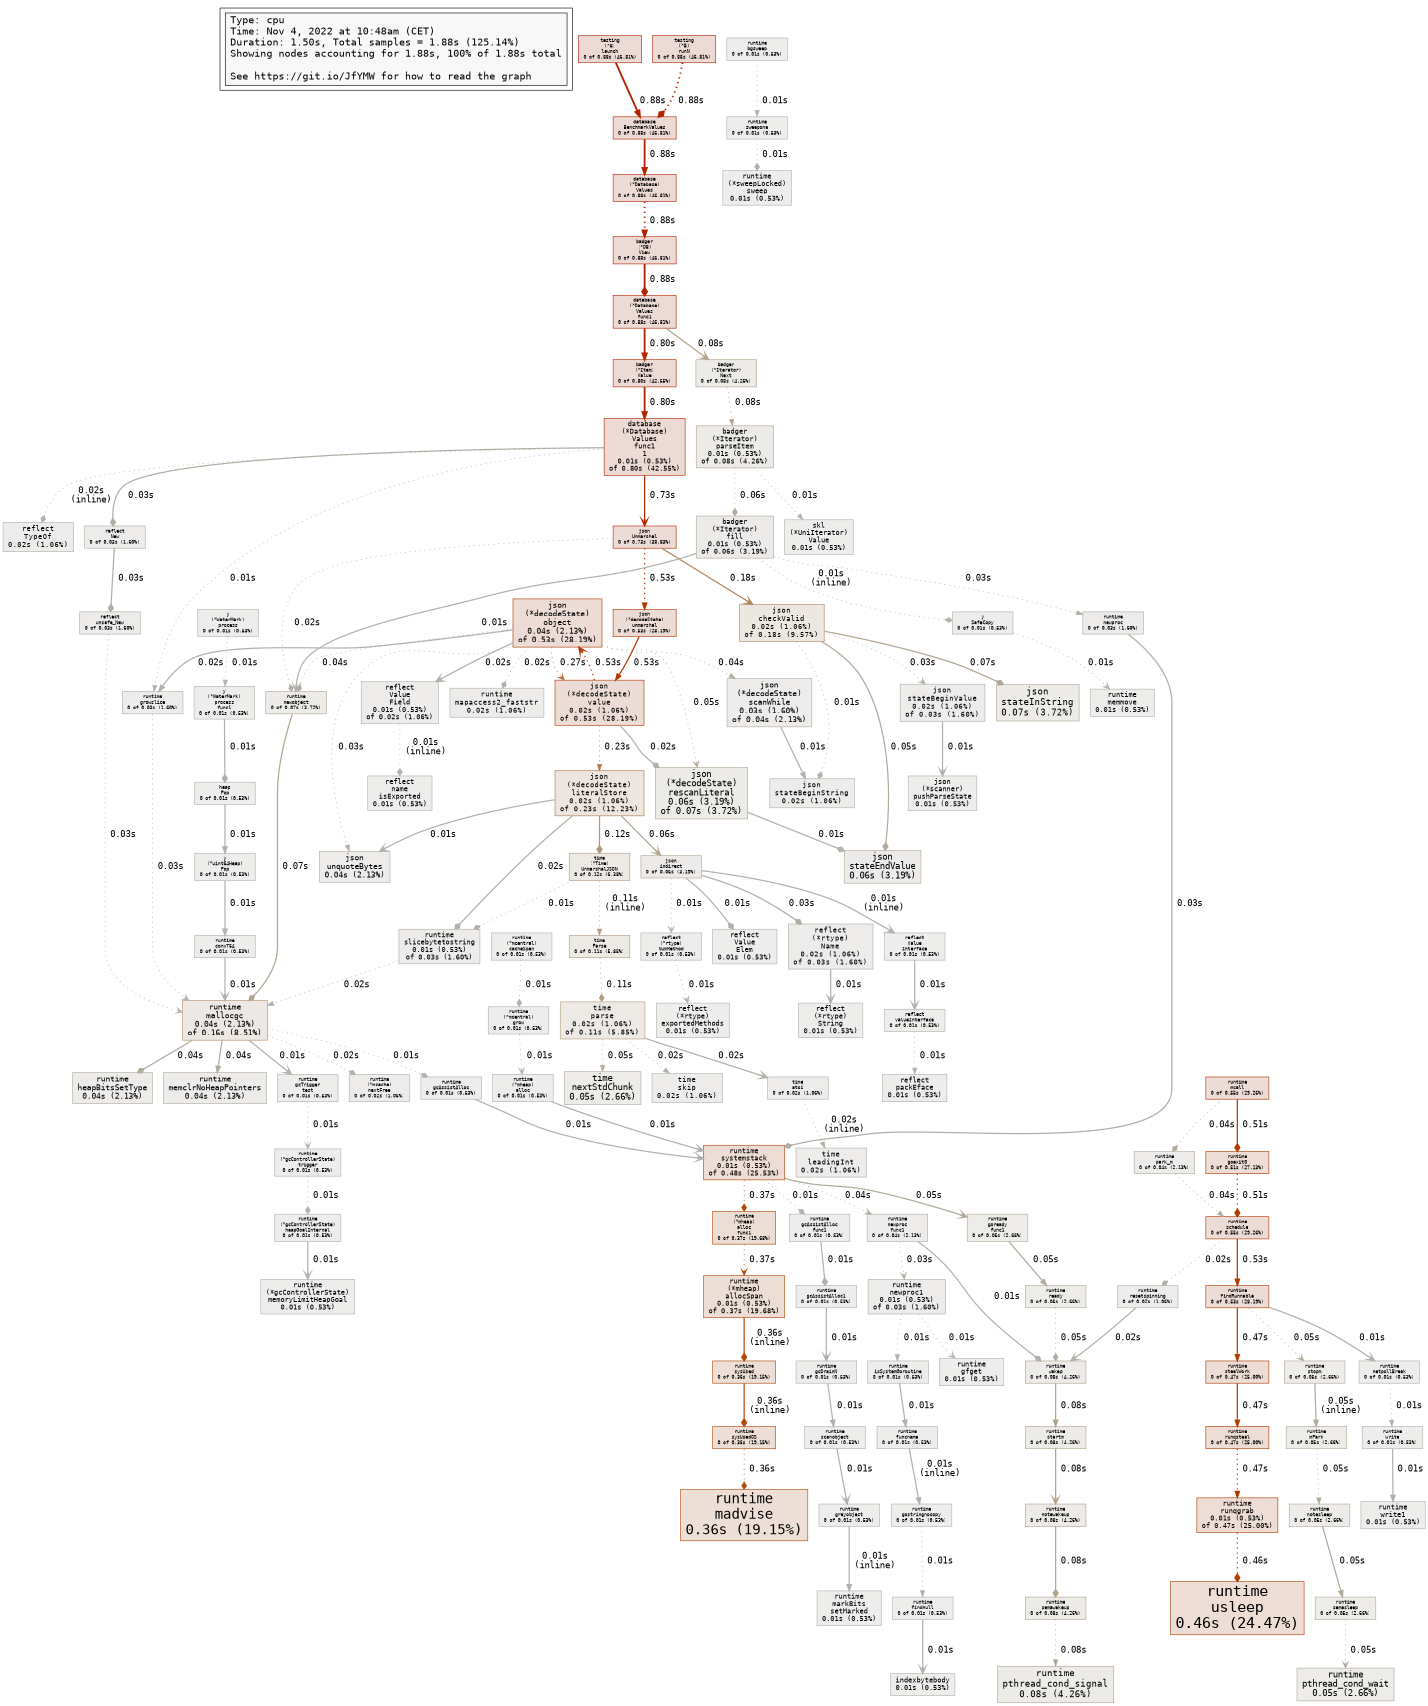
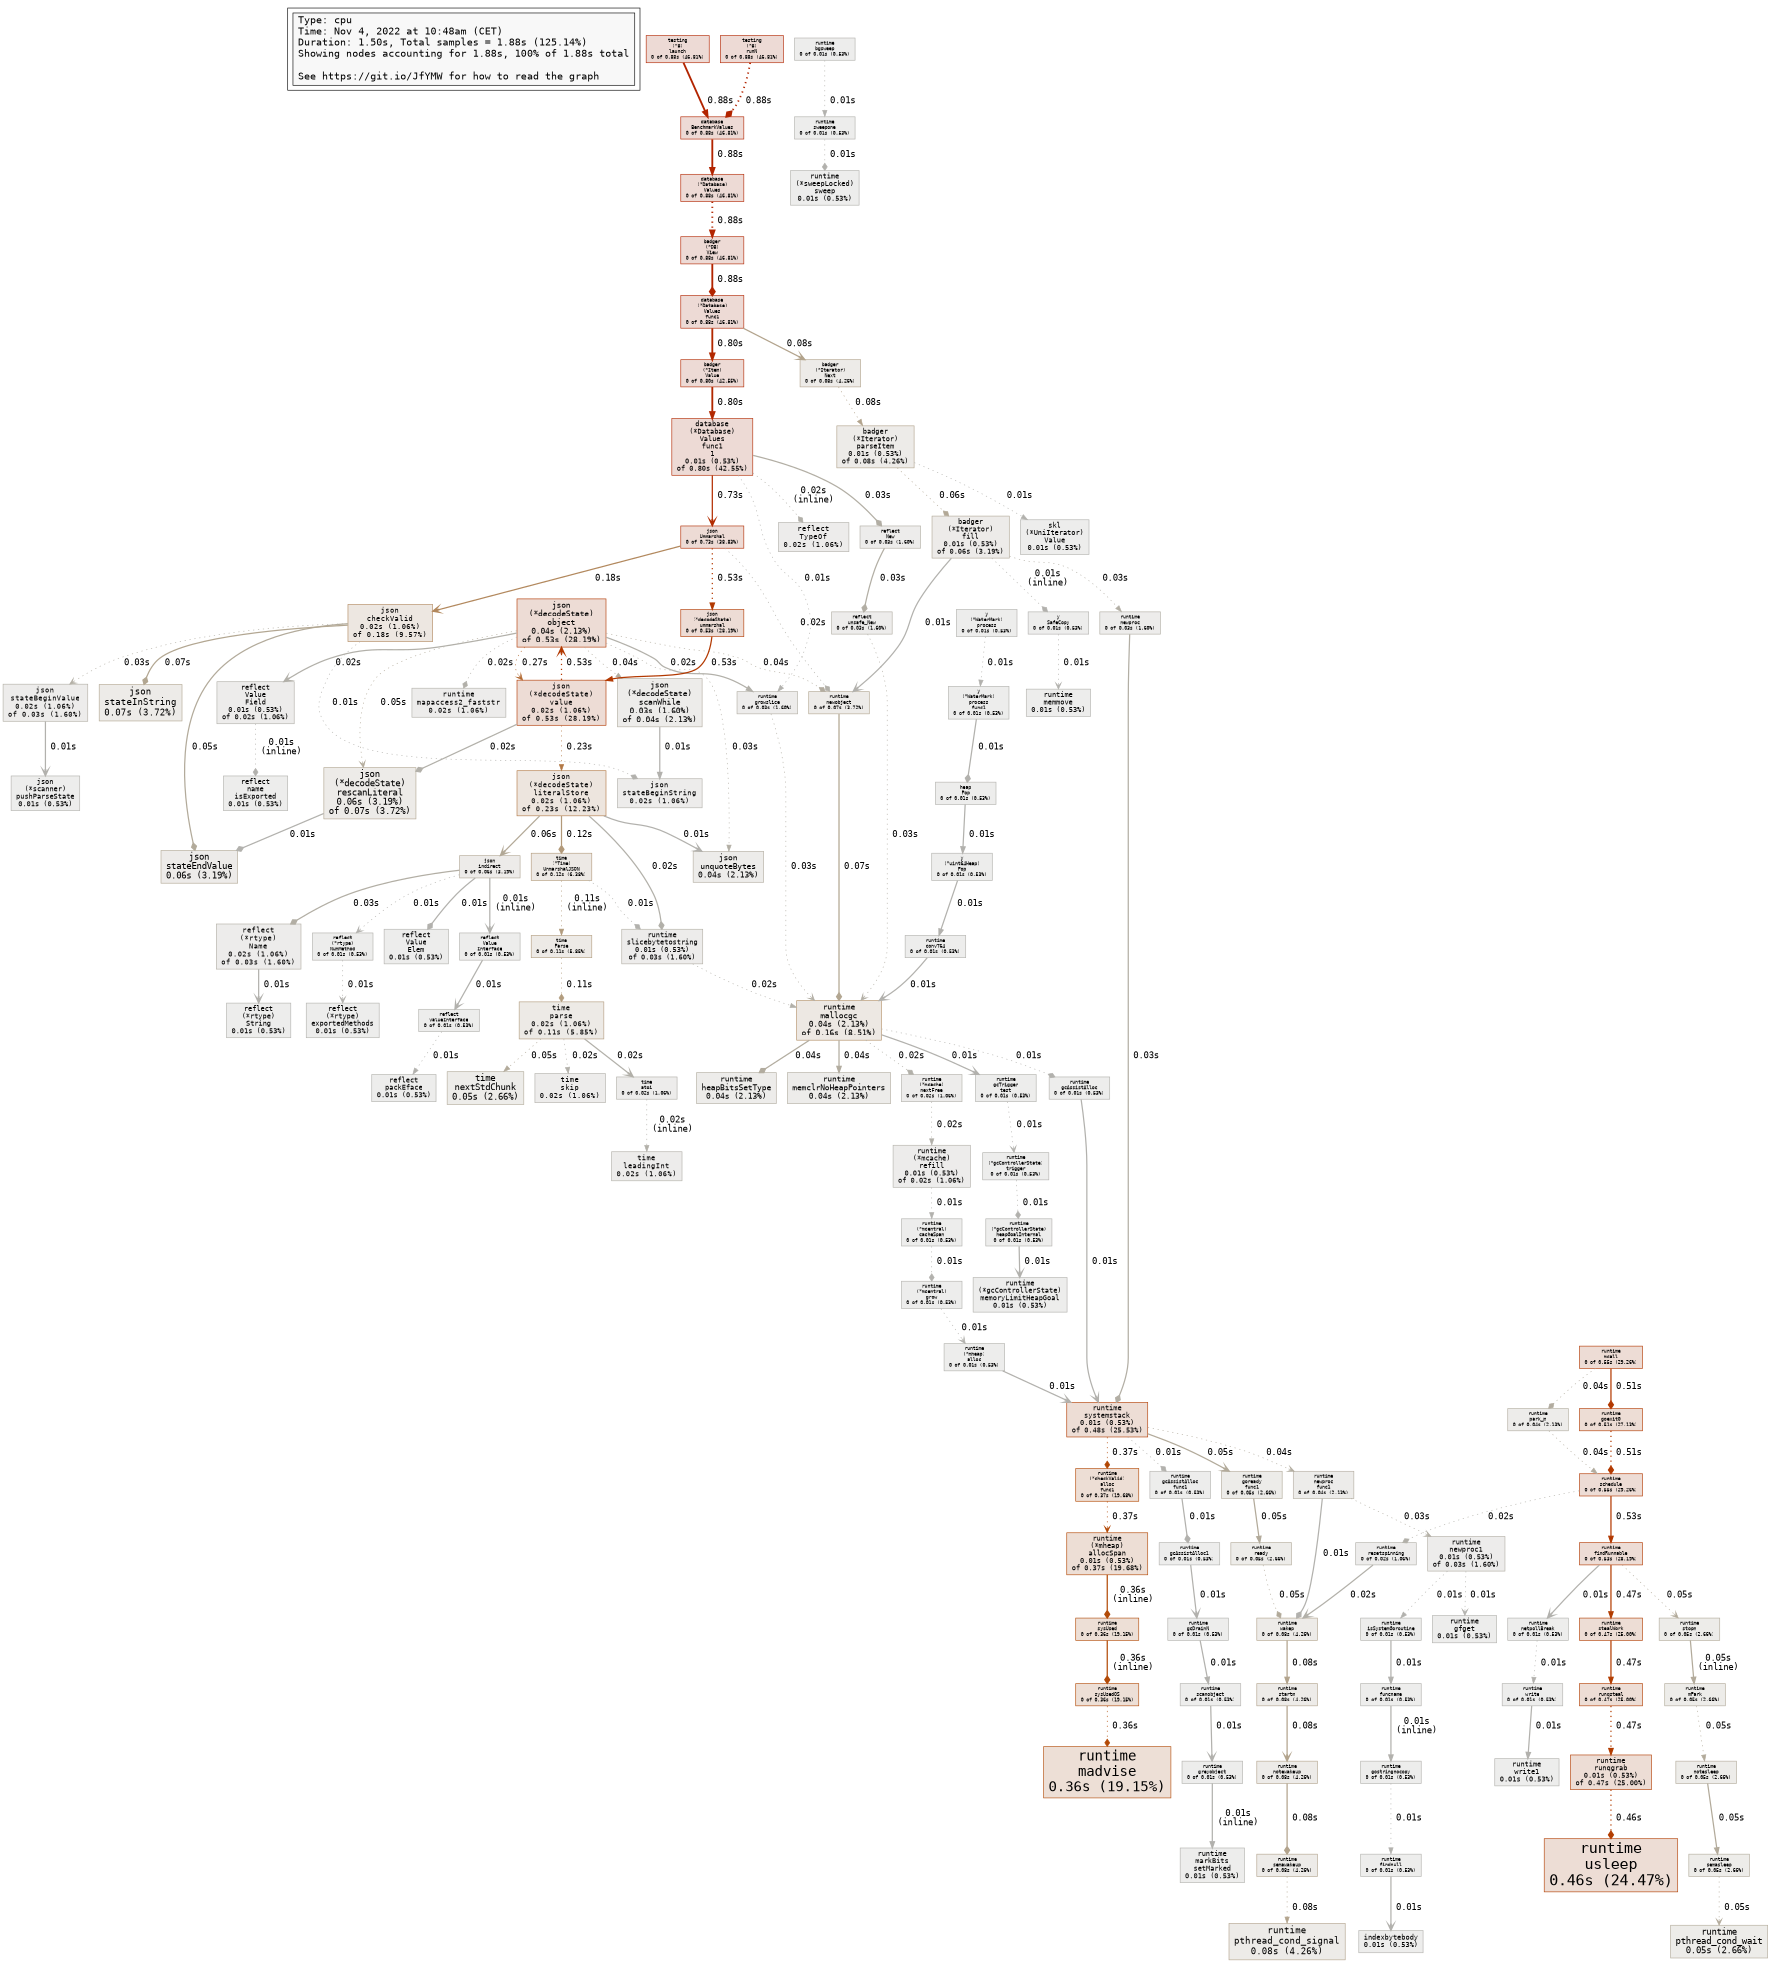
none -> (932, 1166)
(744, 1228) -> (1107, 1485)
